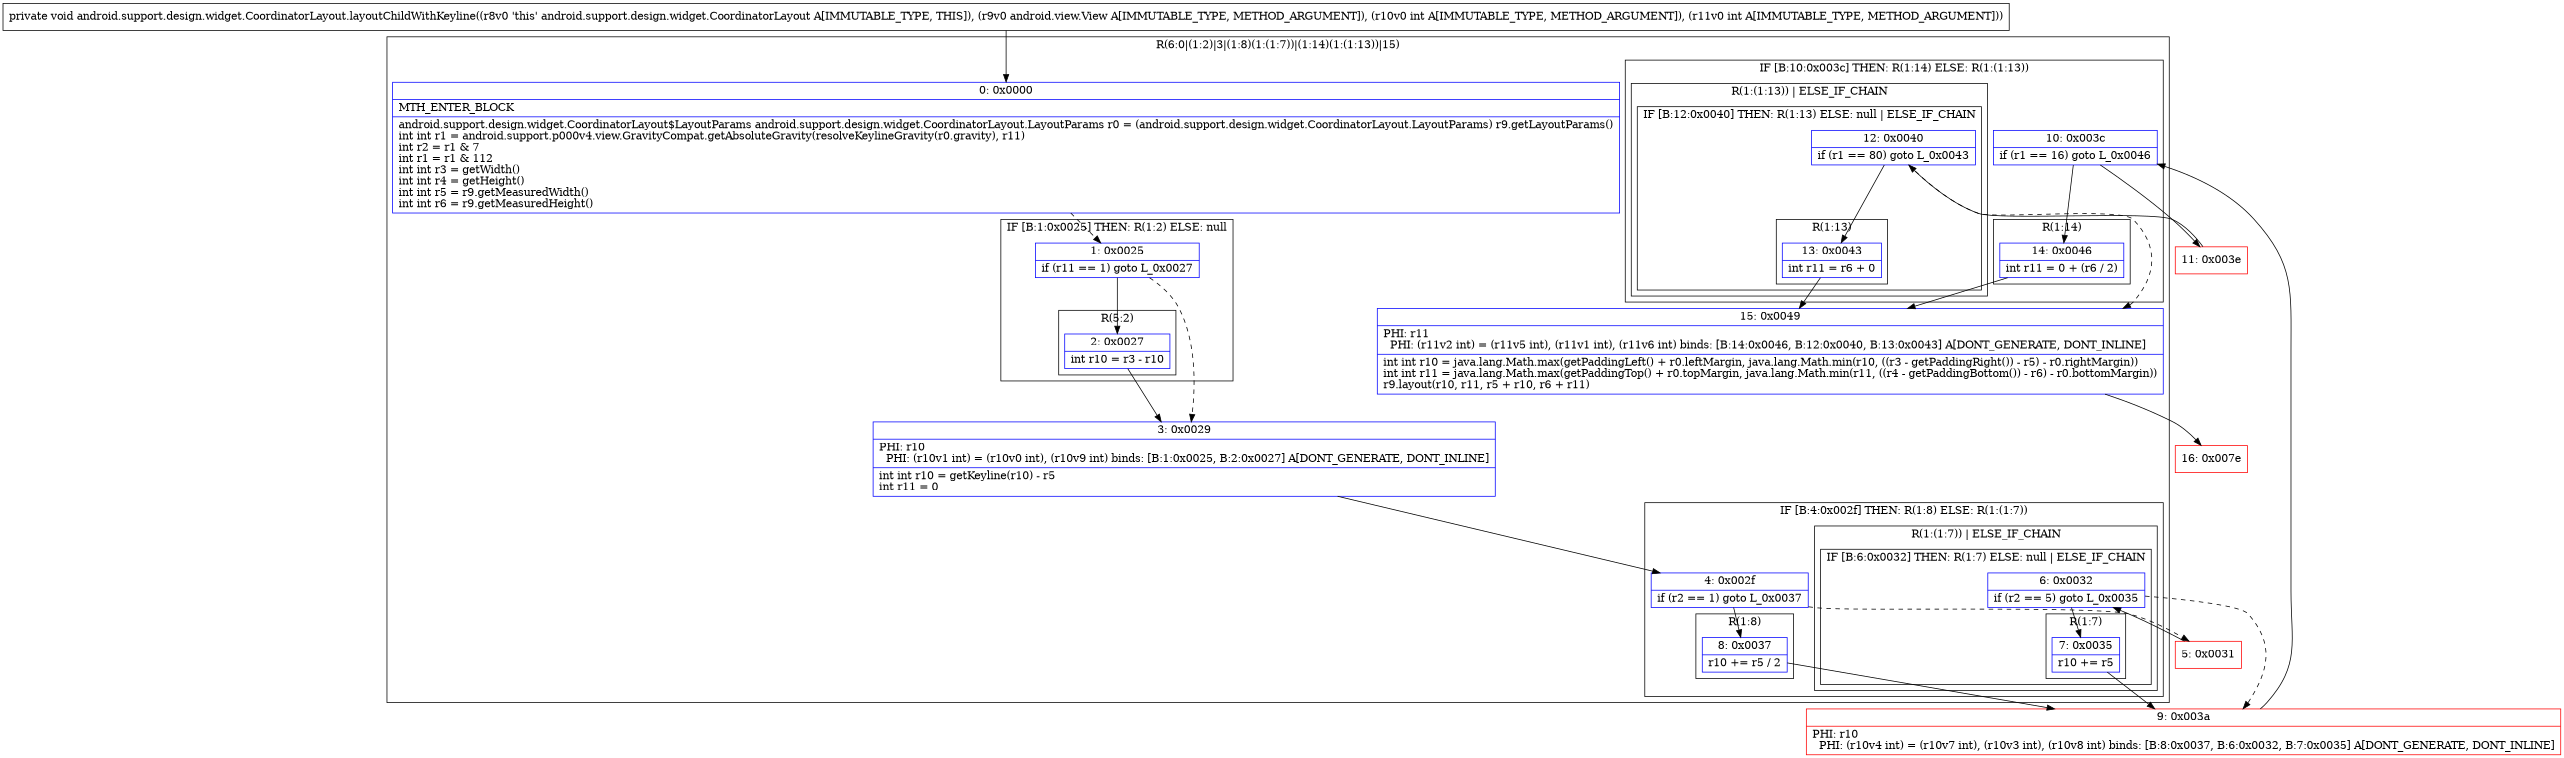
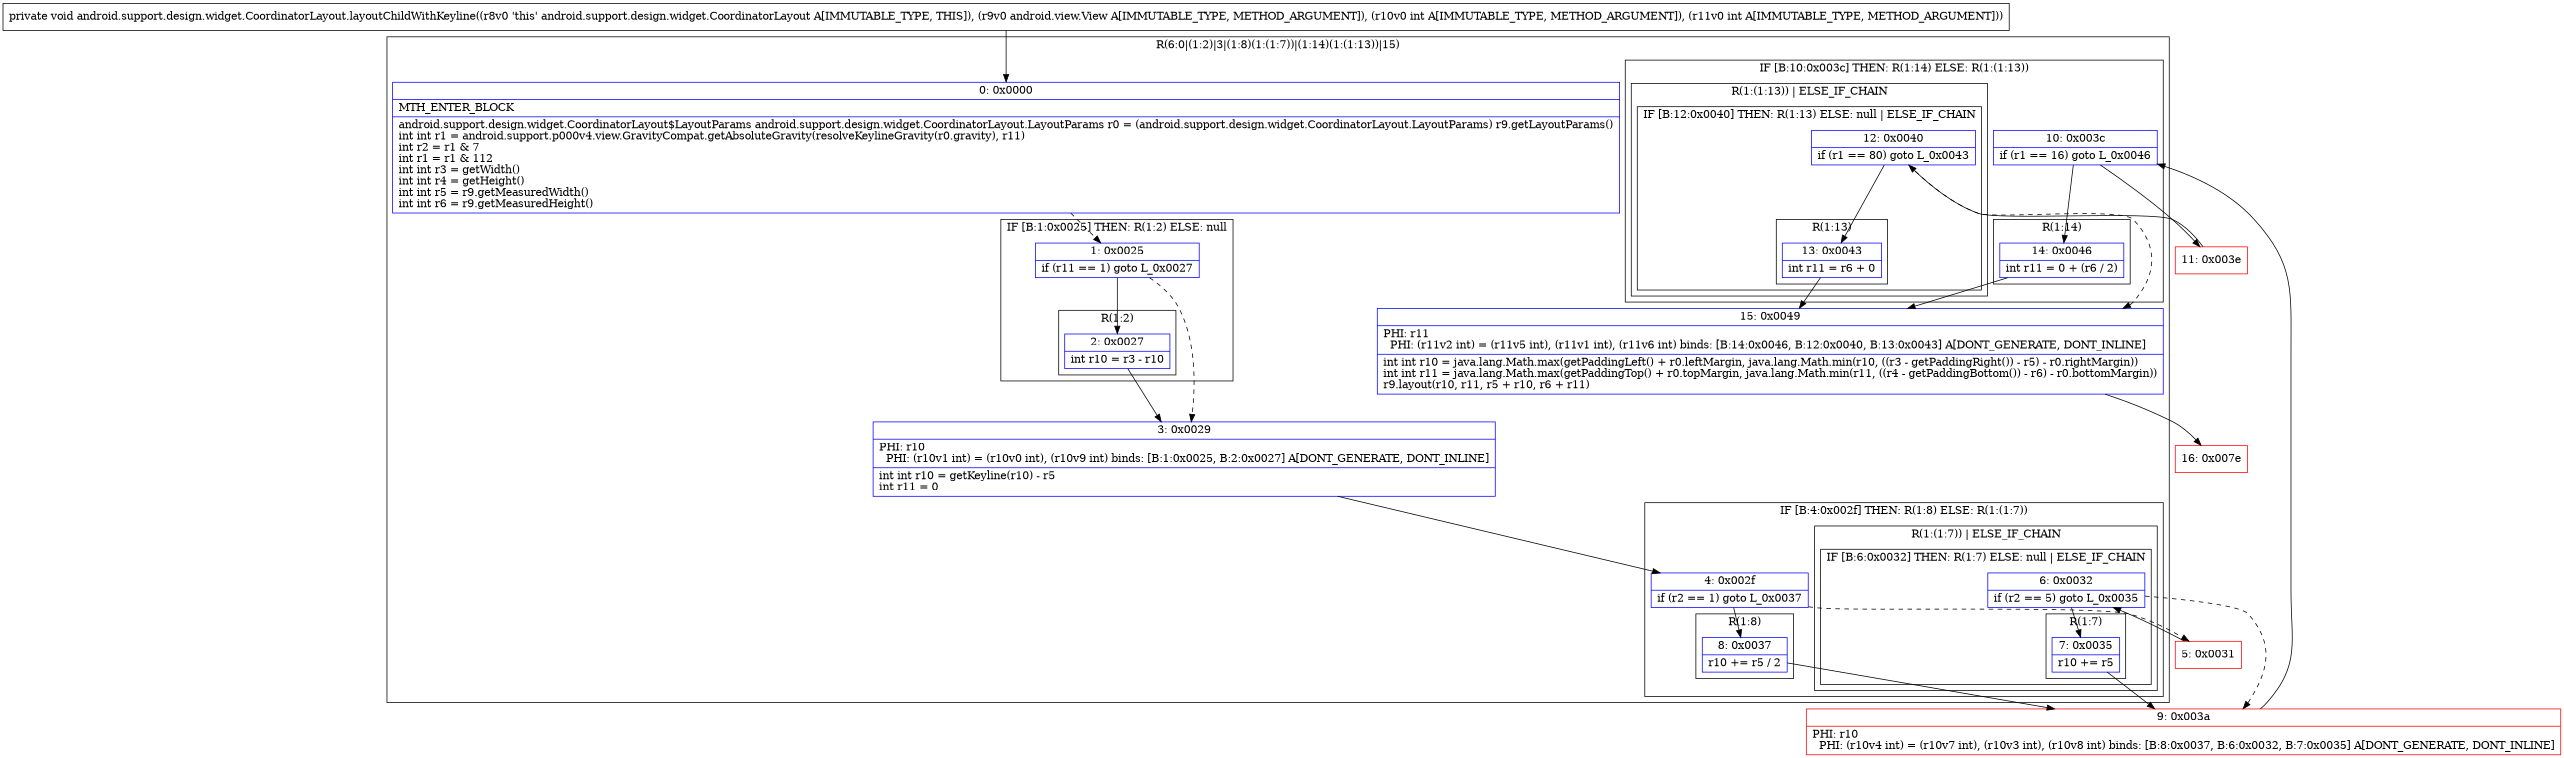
(1117, 319) -> (1117, 319)
